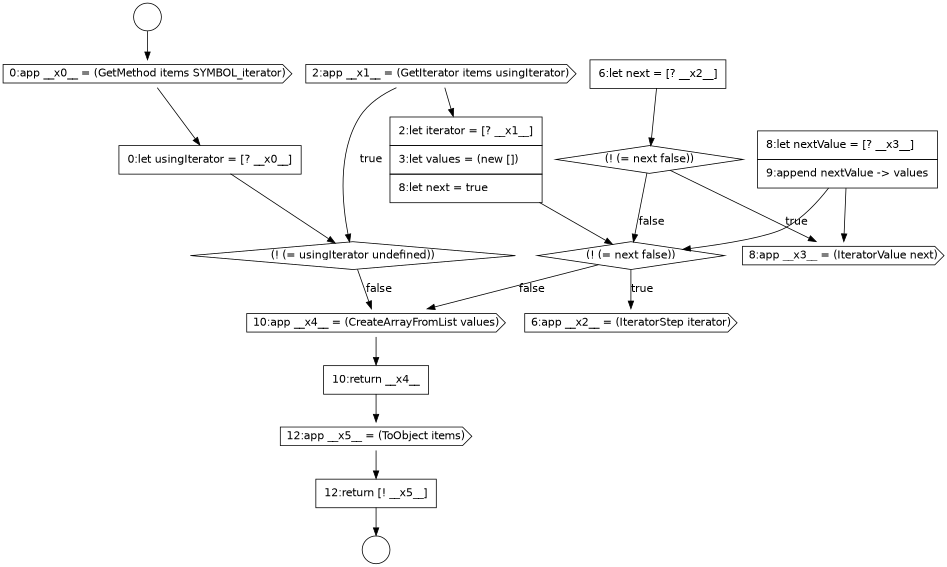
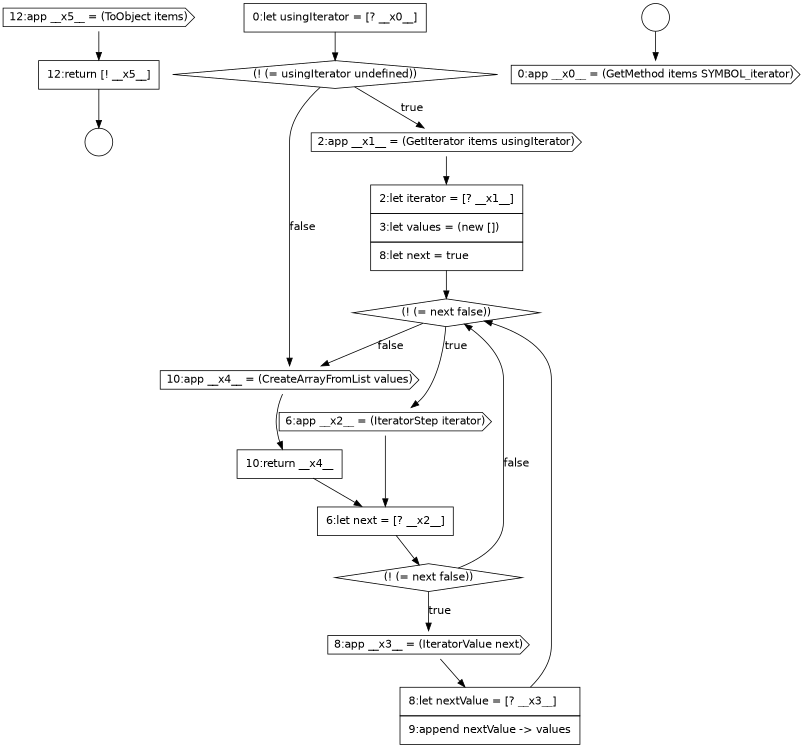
(176, 113) -> none
(347, 151) -> (386, 105)
(845, 211) -> (450, 670)
(376, 404) -> (334, 490)
none -> (385, 467)
